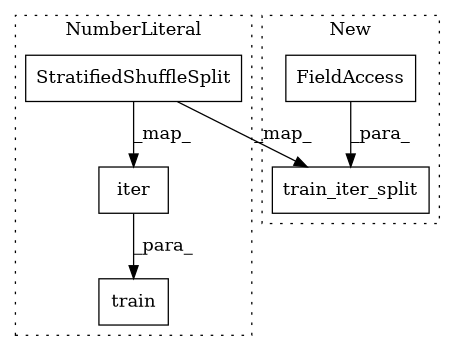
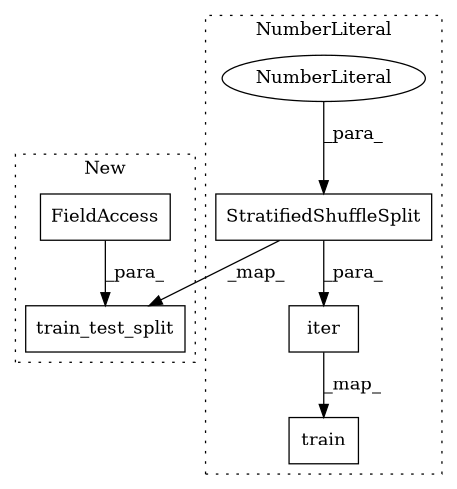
none -> (324, 78)
(163, 134) -> (353, 273)
(351, 190) -> (105, 329)
(163, 246) -> (353, 385)
